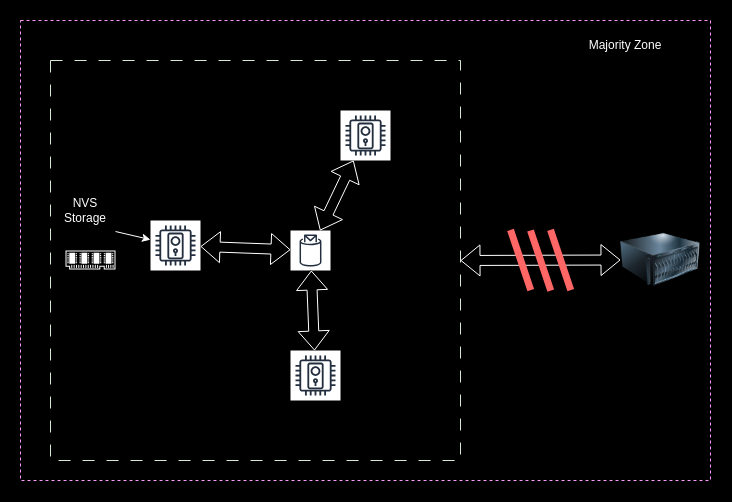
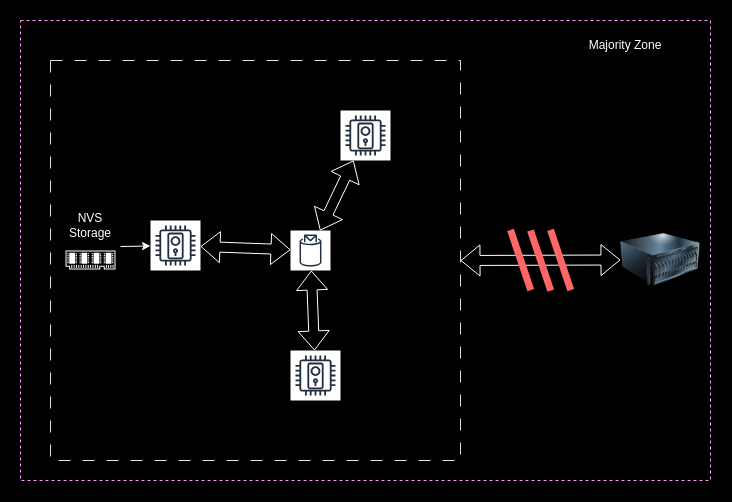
(86, 211) -> (91, 226)
